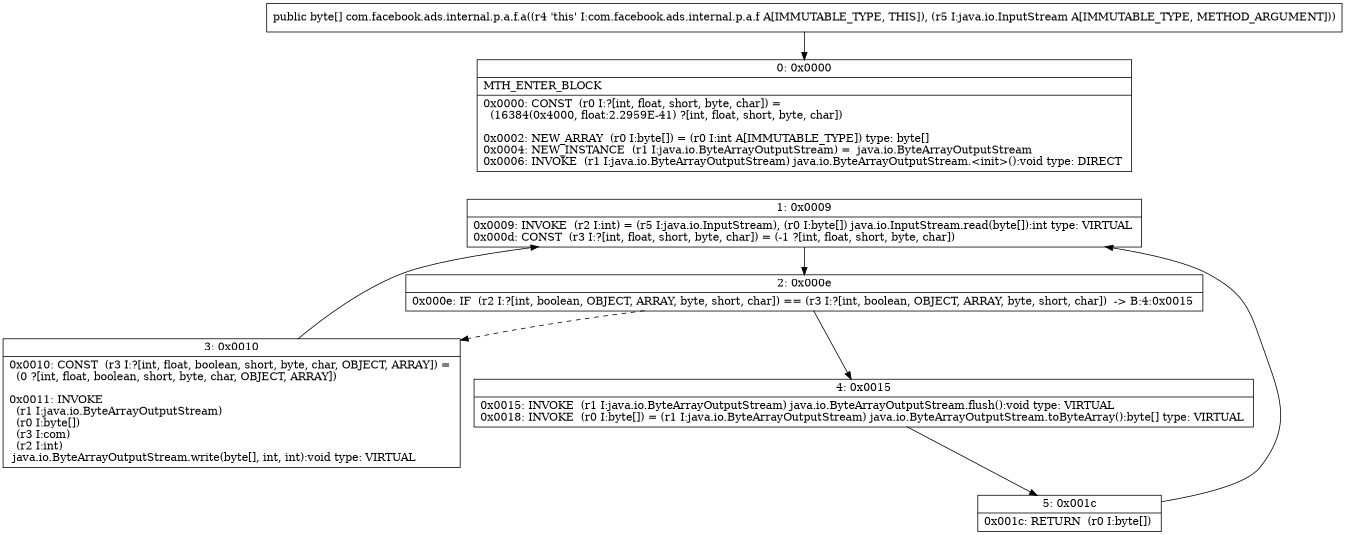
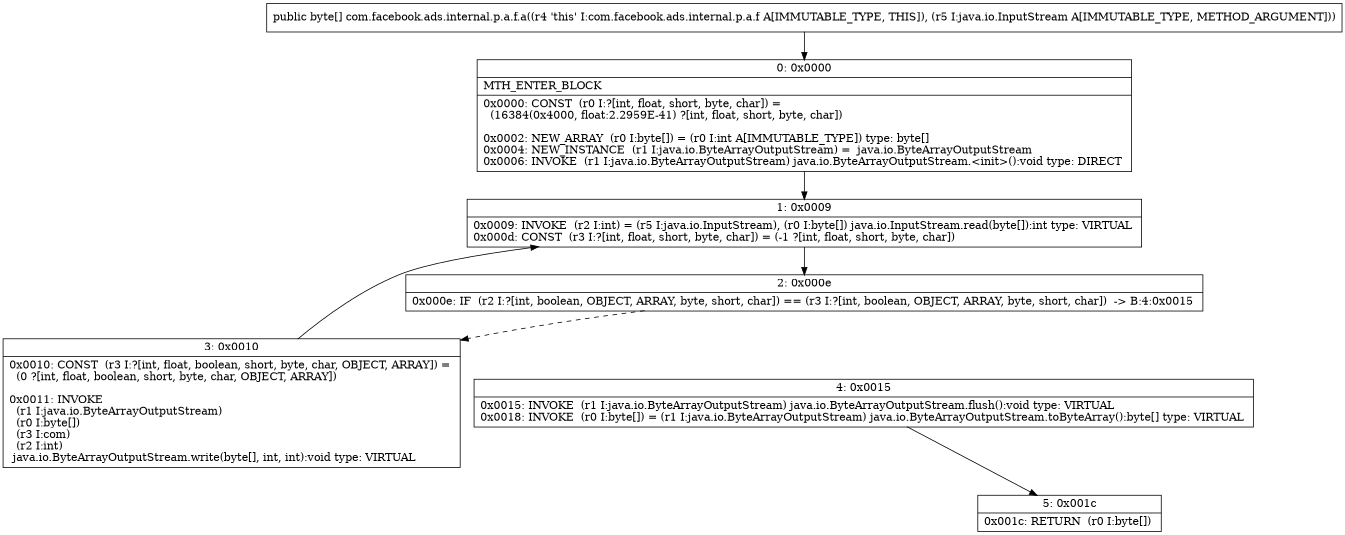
(831, 342) -> none
(1270, 366) -> (804, 181)
